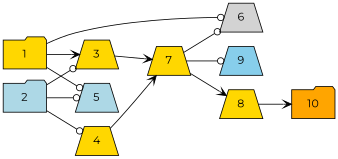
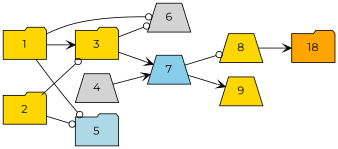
(199, 43) -> (131, 32)
(97, 54) -> (97, 45)
(169, 61) -> (169, 70)
(202, 61) -> (203, 80)
(241, 61) -> (241, 91)
(205, 82) -> (200, 60)
(25, 98) -> (25, 110)
(97, 98) -> (97, 131)
(313, 104) -> (313, 48)
(62, 120) -> none
(97, 141) -> (97, 88)
